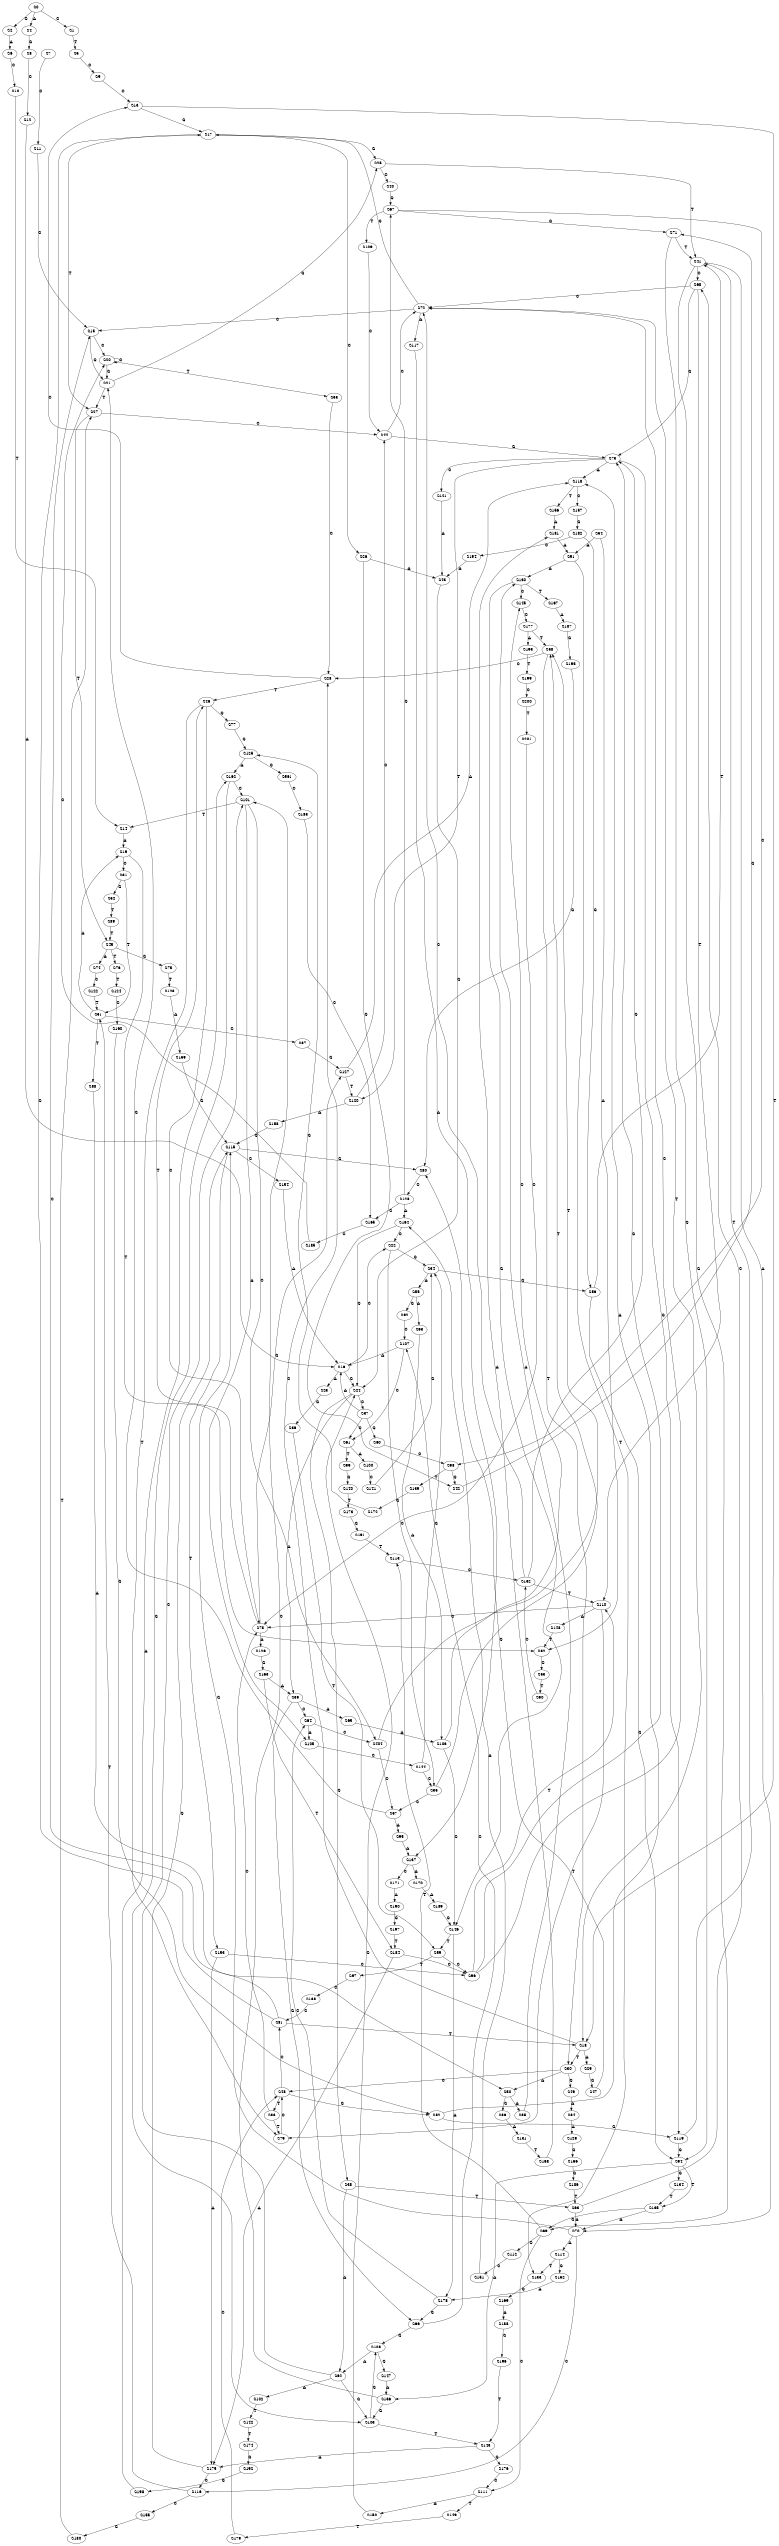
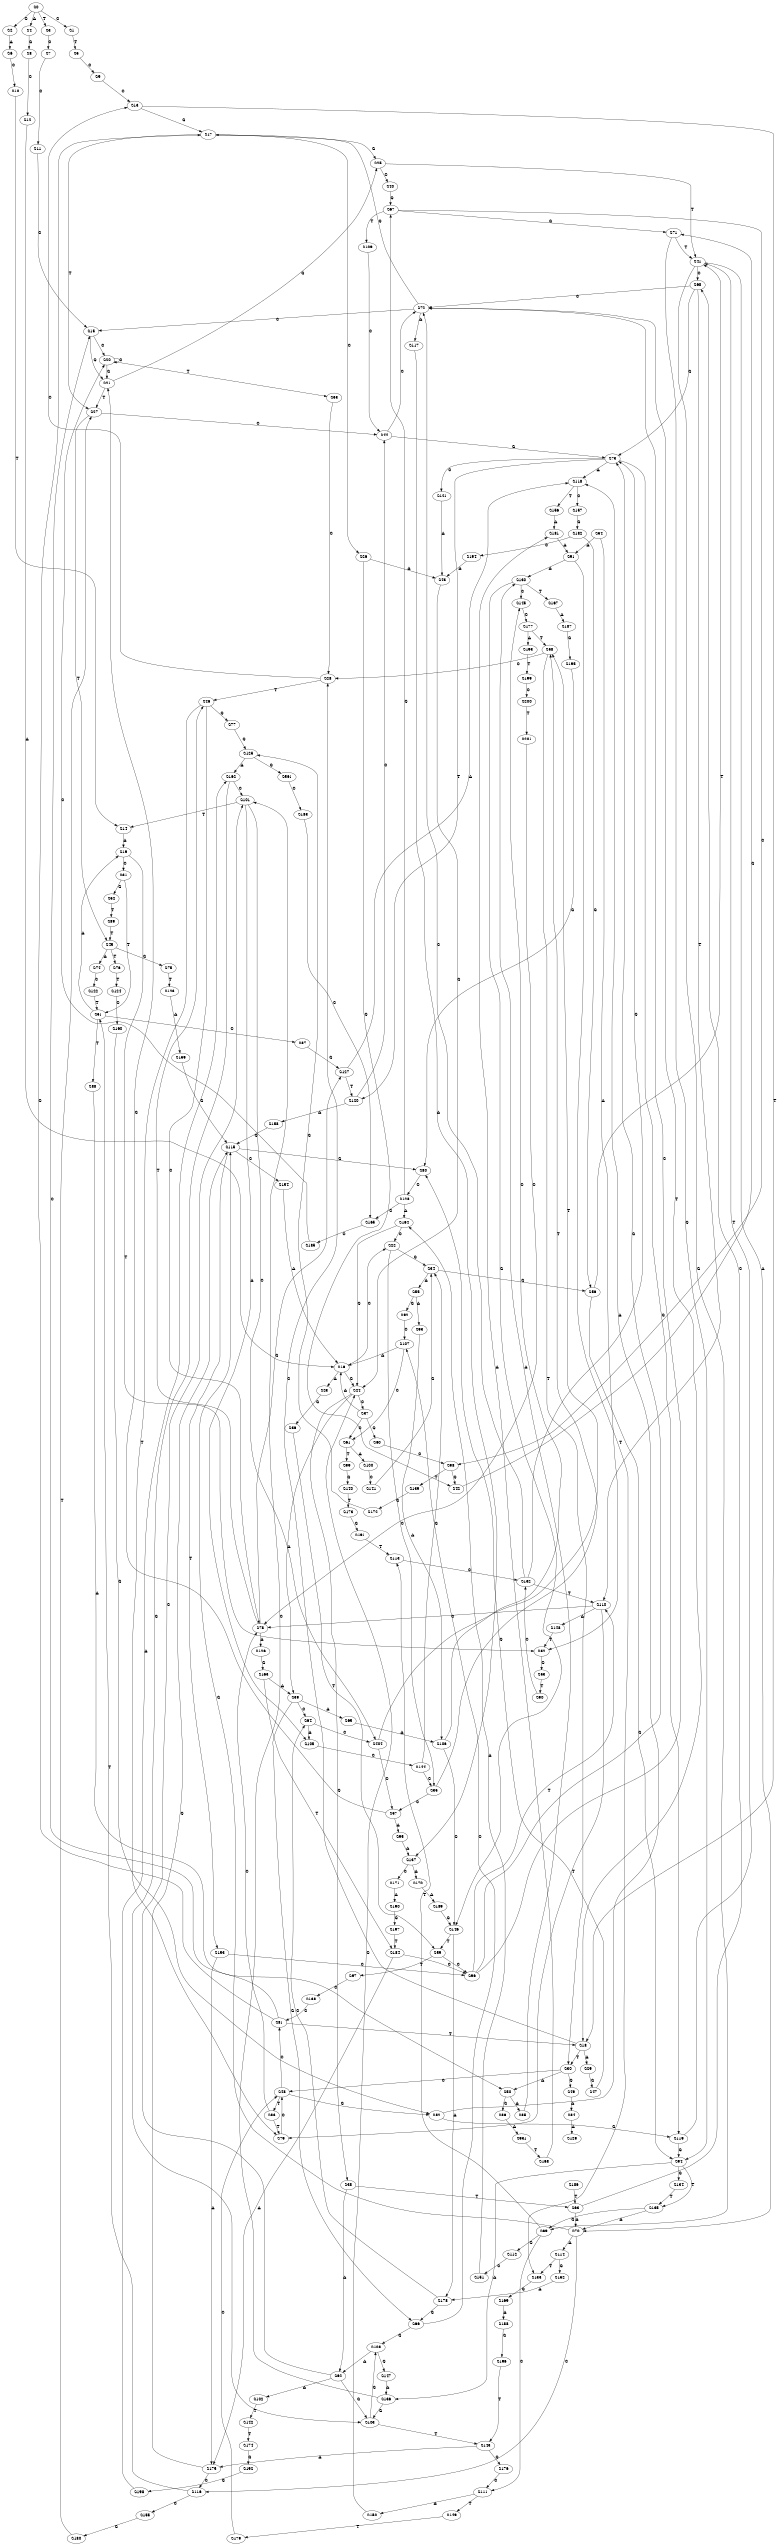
none -> (48, 31)
(522, 2139) -> (522, 2139)
(573, 2162) -> none
